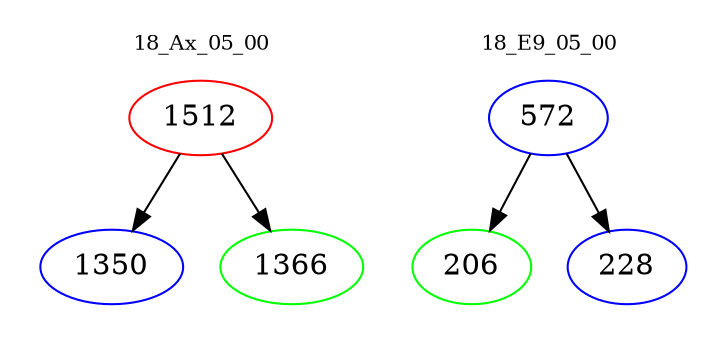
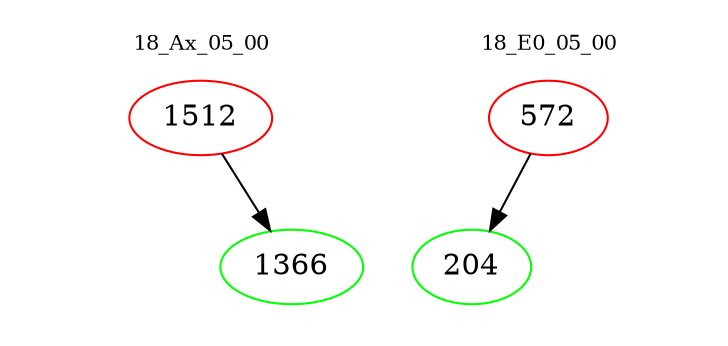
(549, 44) -> (549, 44)
(548, 118) -> (548, 118)
(112, 267) -> none
(472, 267) -> (472, 267)
(627, 267) -> none
